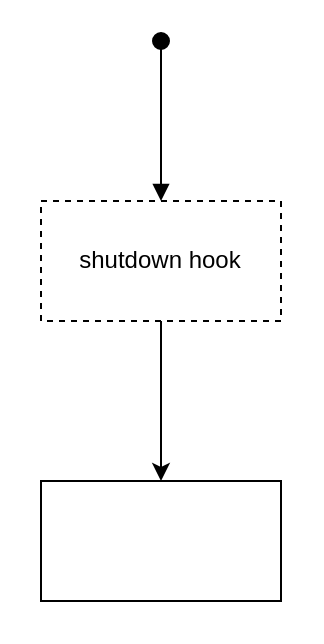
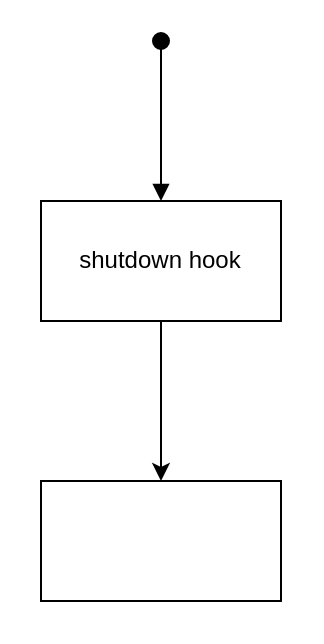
(161, 261) -> (161, 261)
